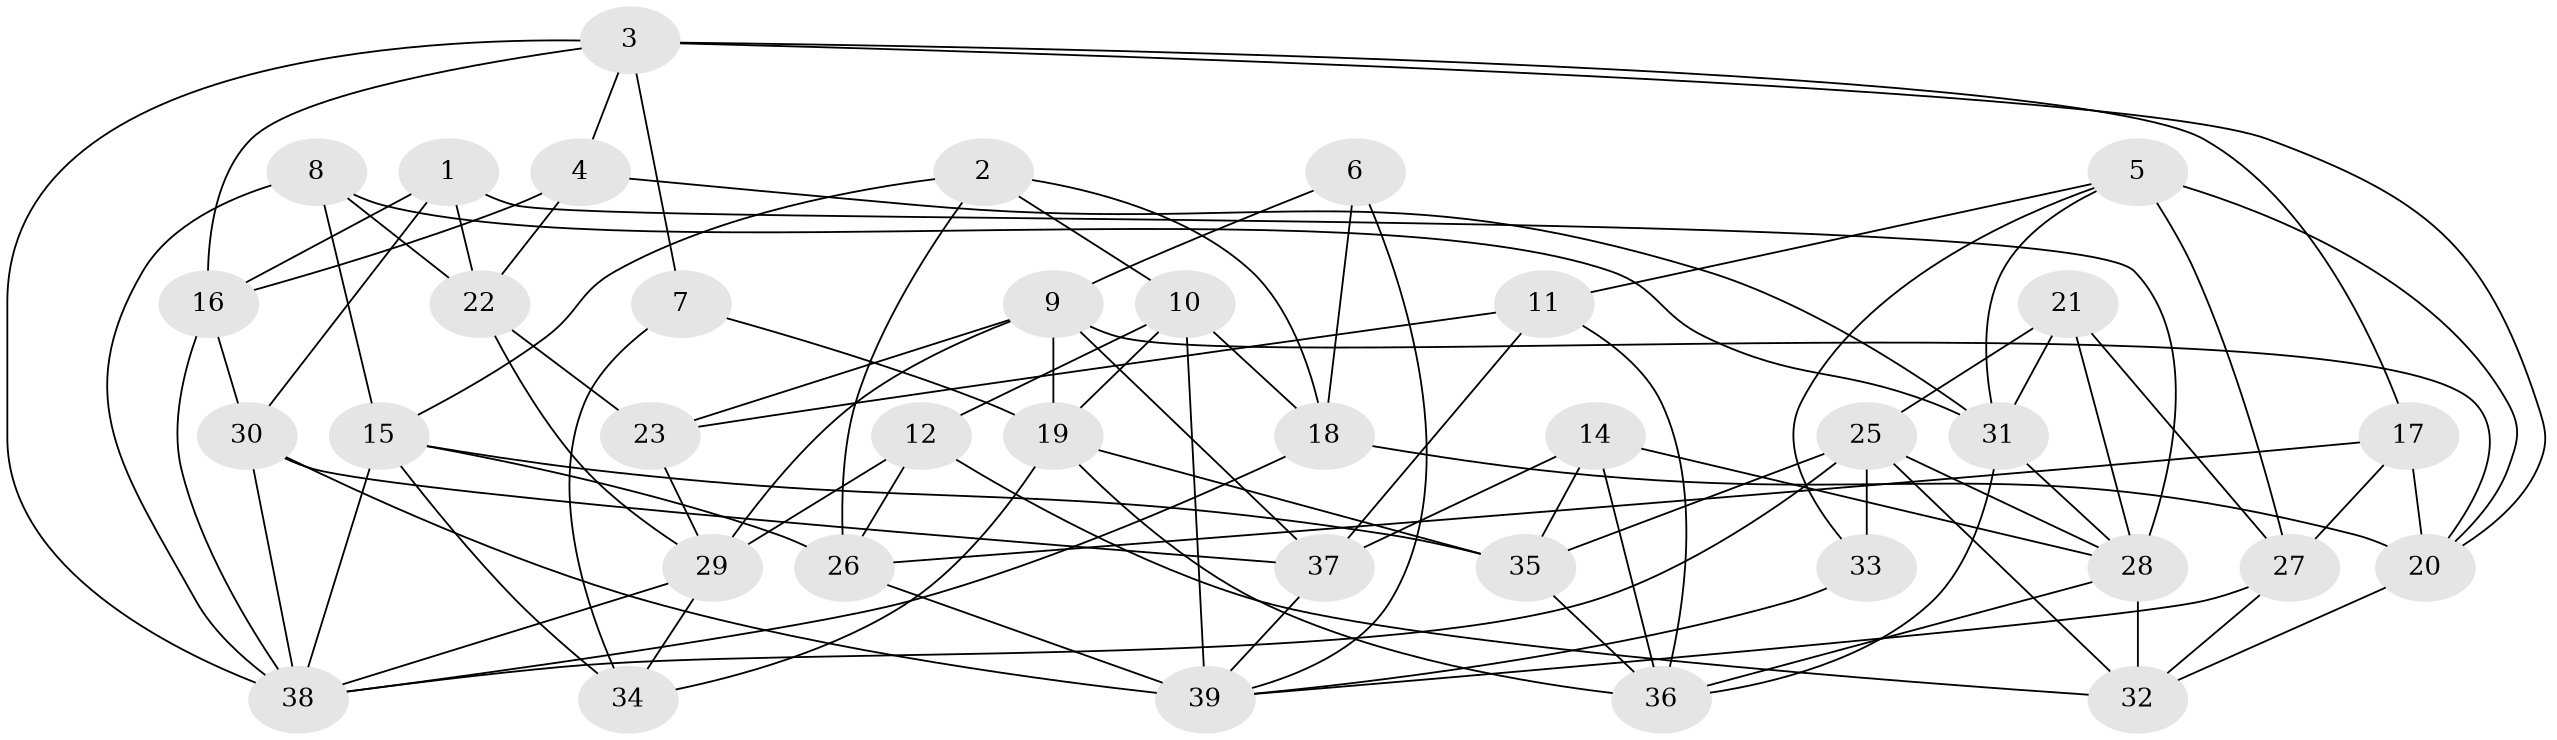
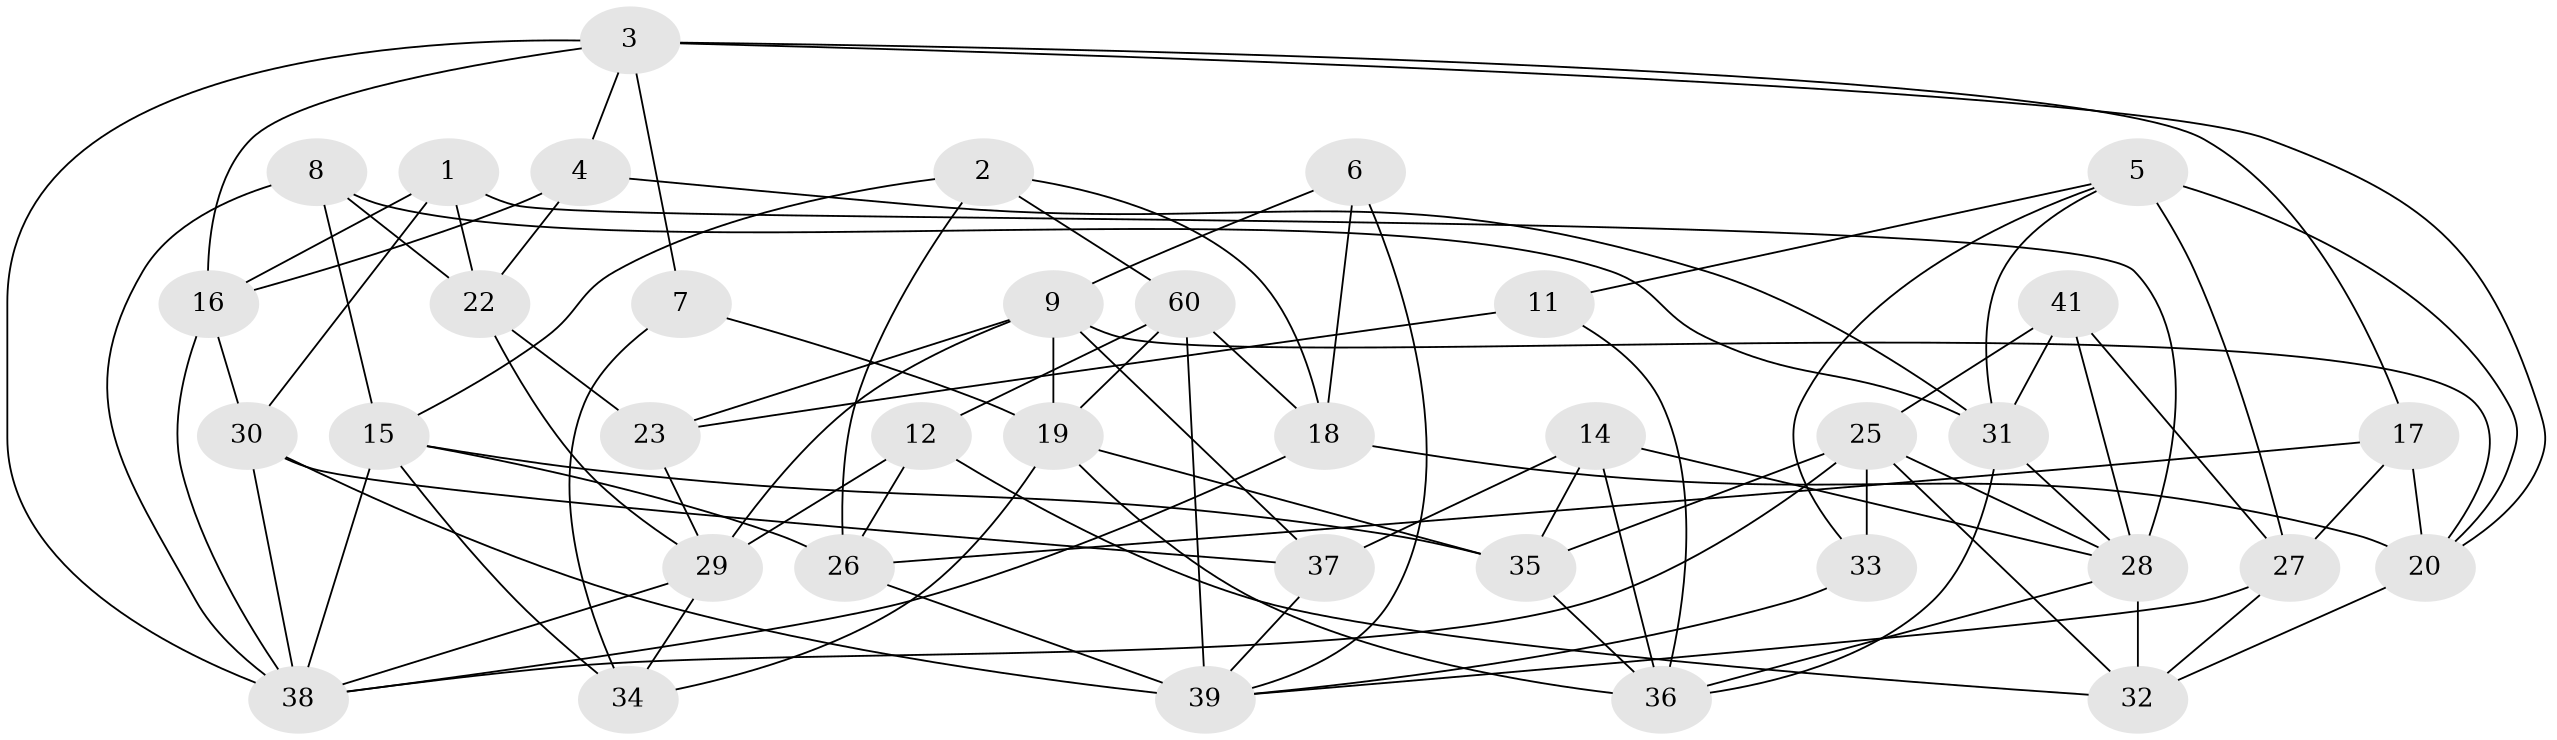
(1185, 304) -> (1185, 304)
(2068, 304) -> (2068, 304)
(1439, 431) -> none
